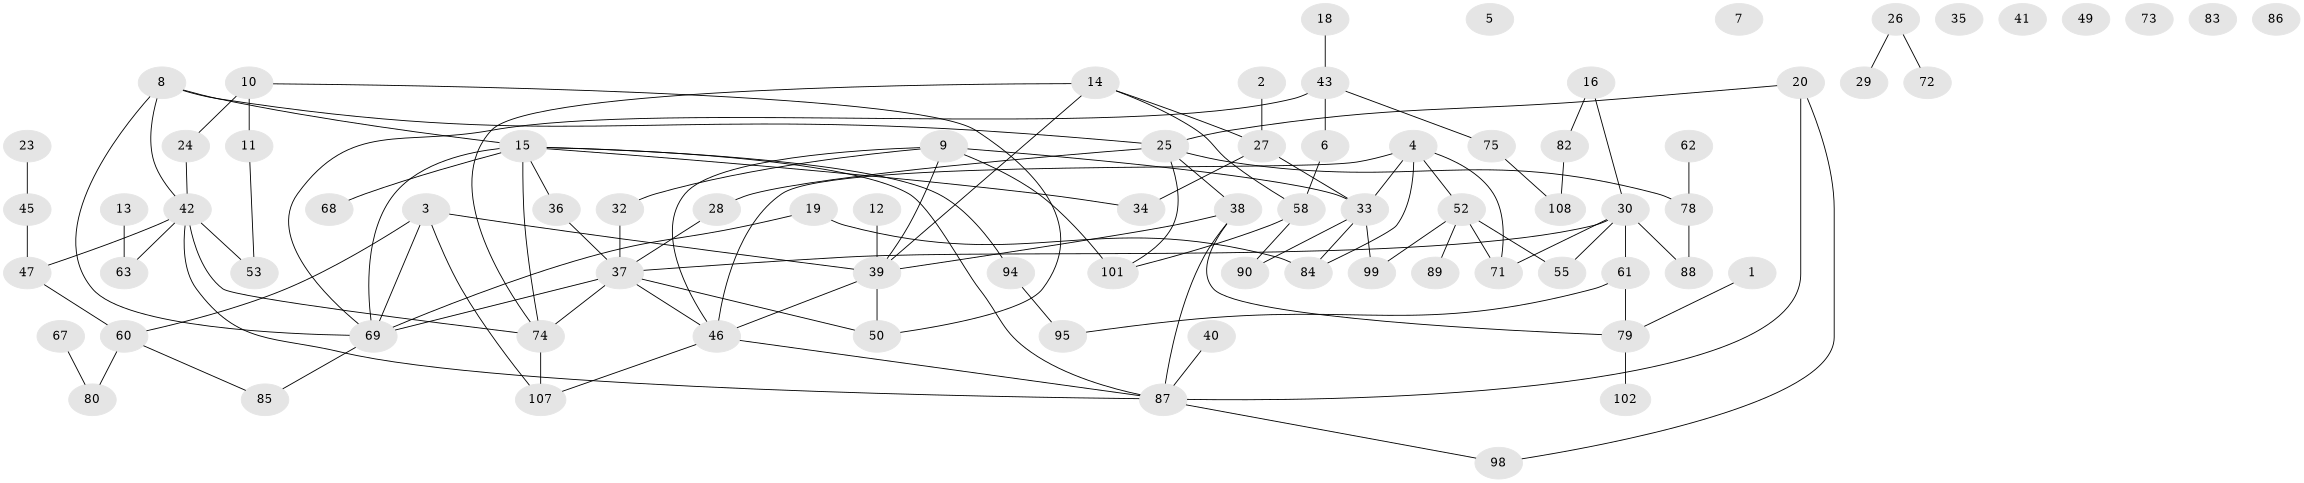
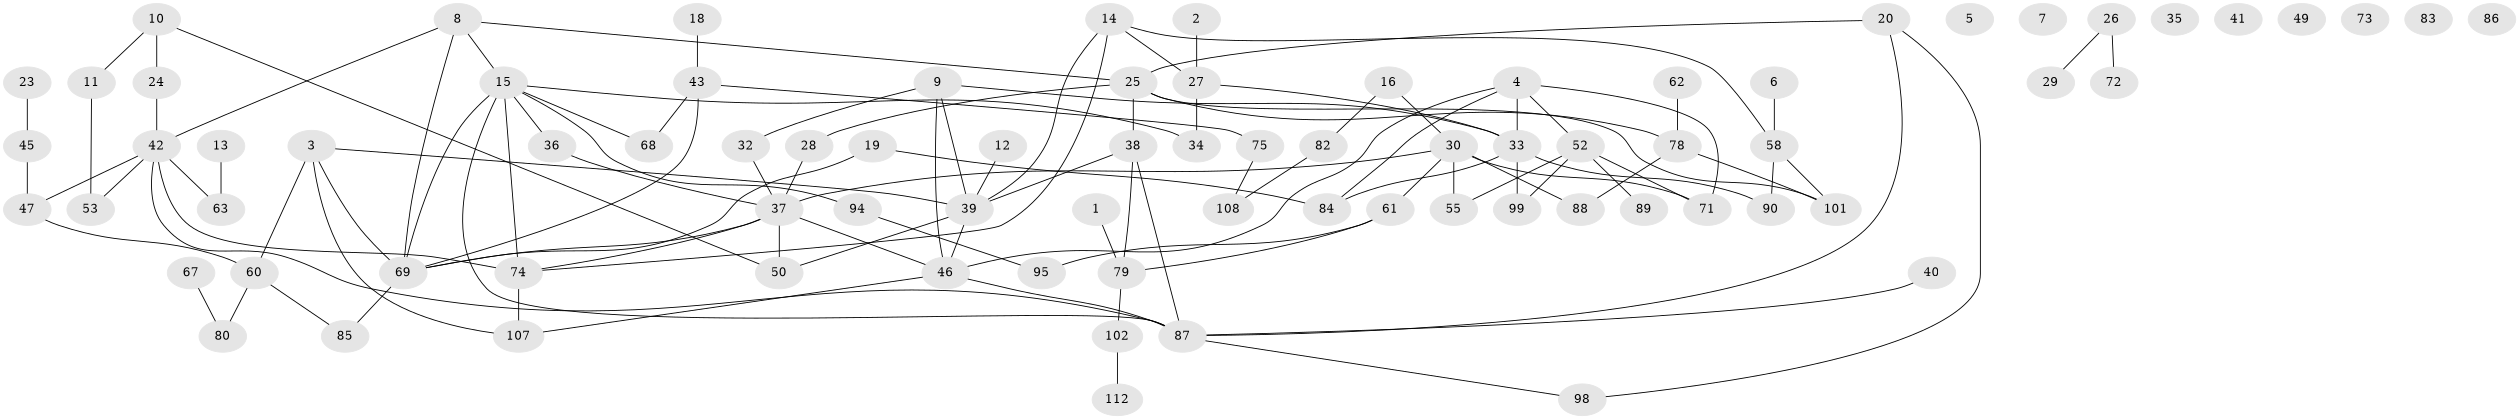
(1325, 112) -> (673, 114)
(1027, 186) -> (1757, 176)
none -> (1117, 400)
